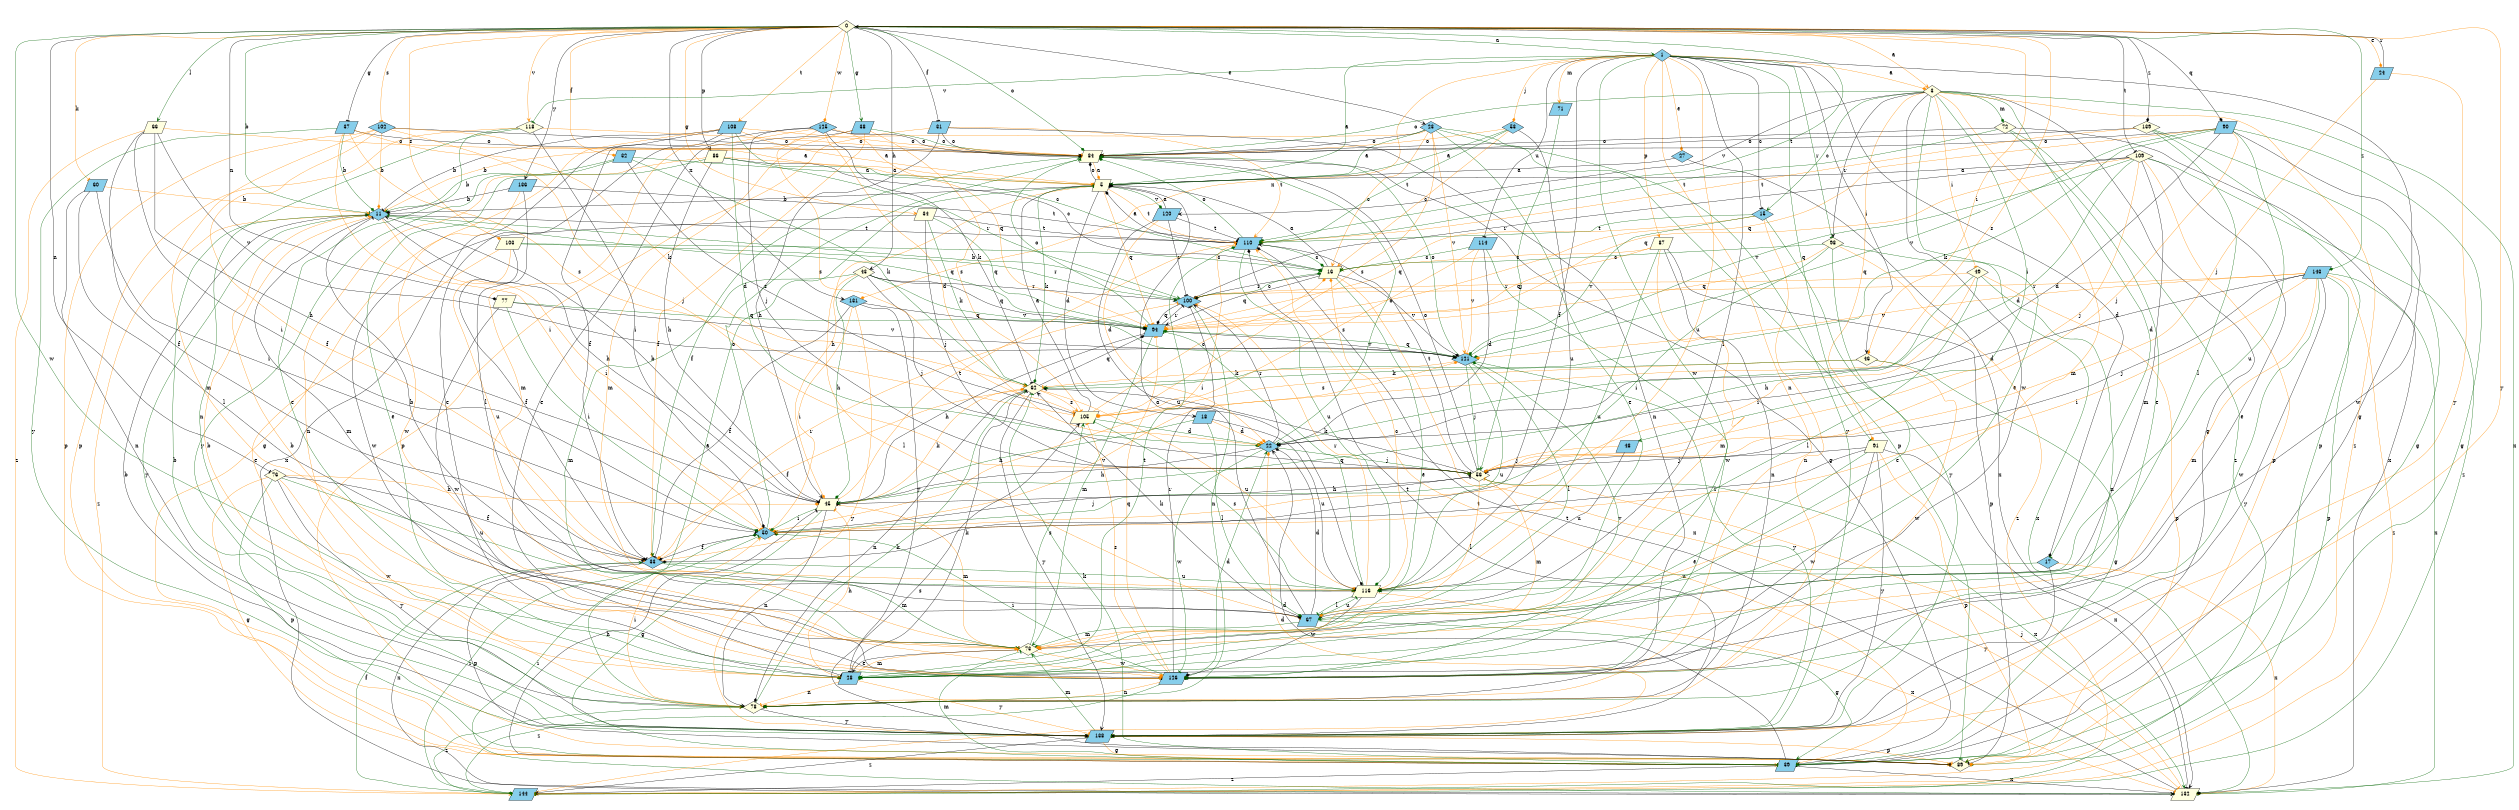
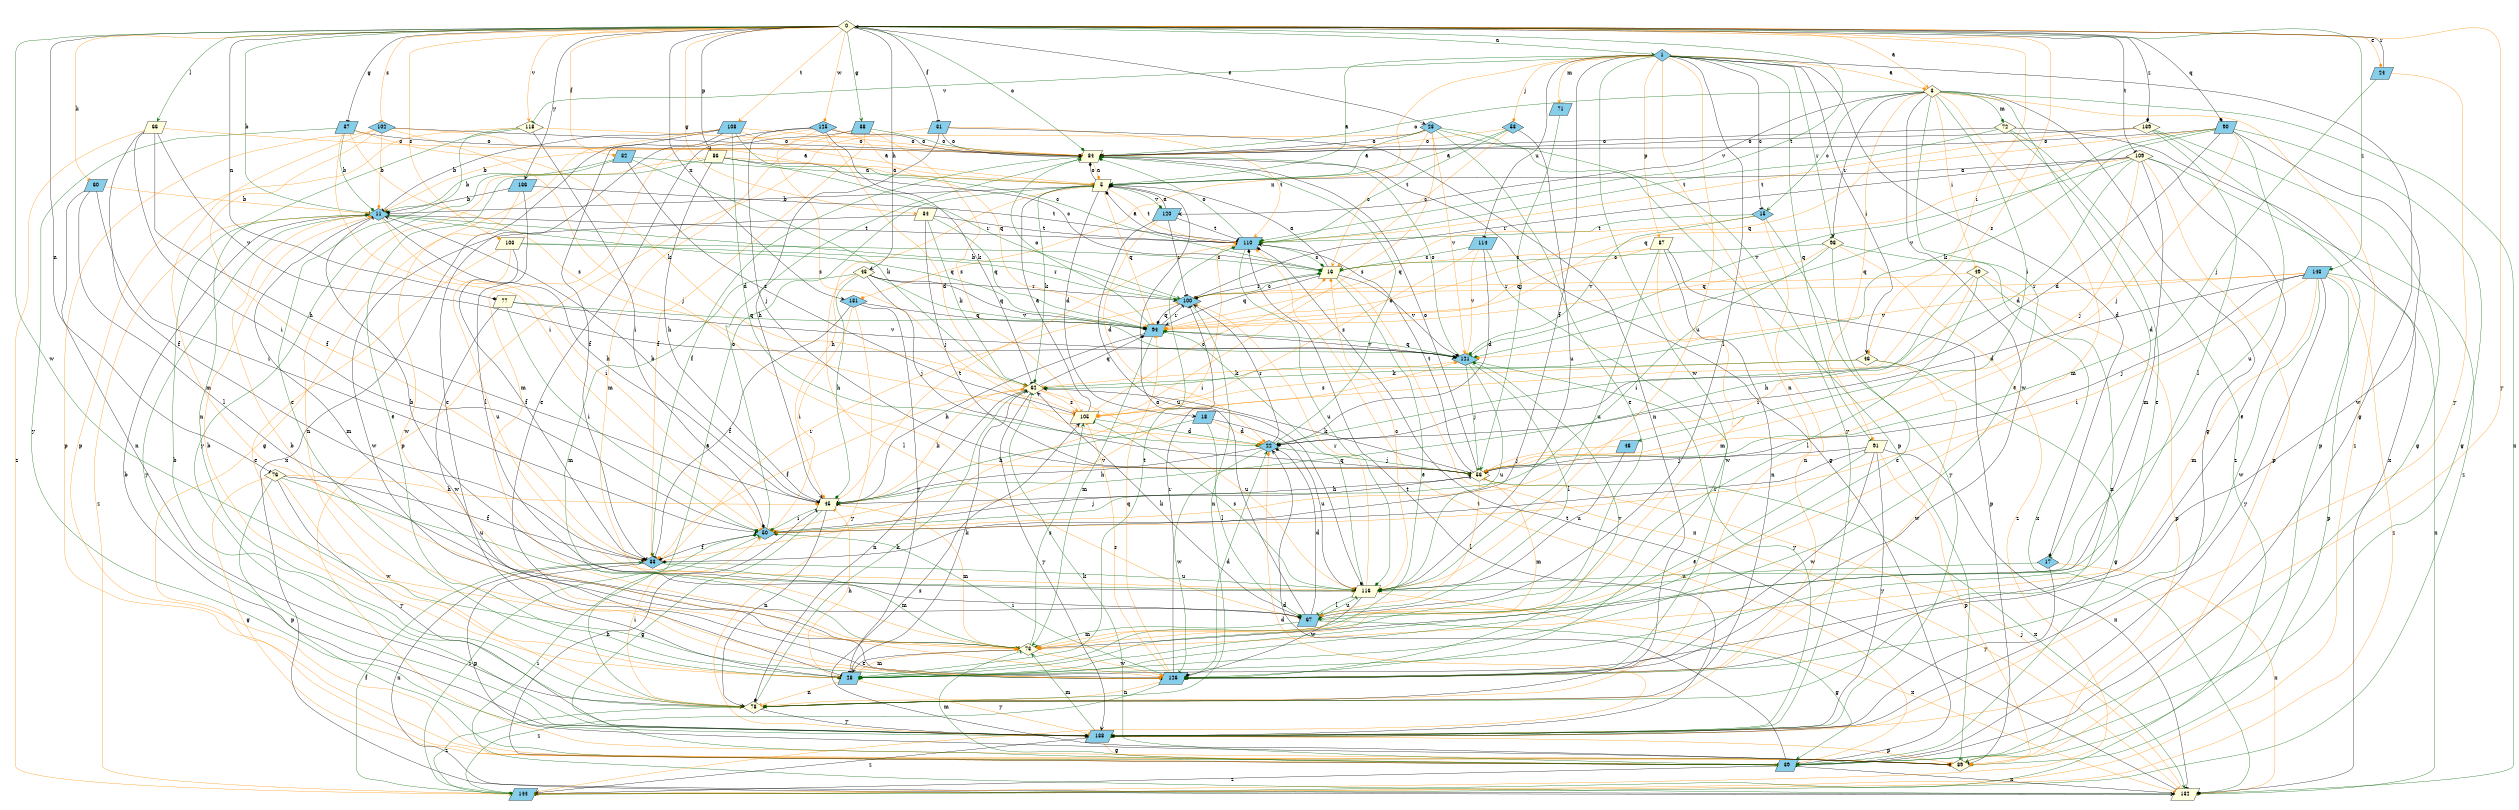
(1682, 156) -> none
(1993, 400) -> (1993, 400)
